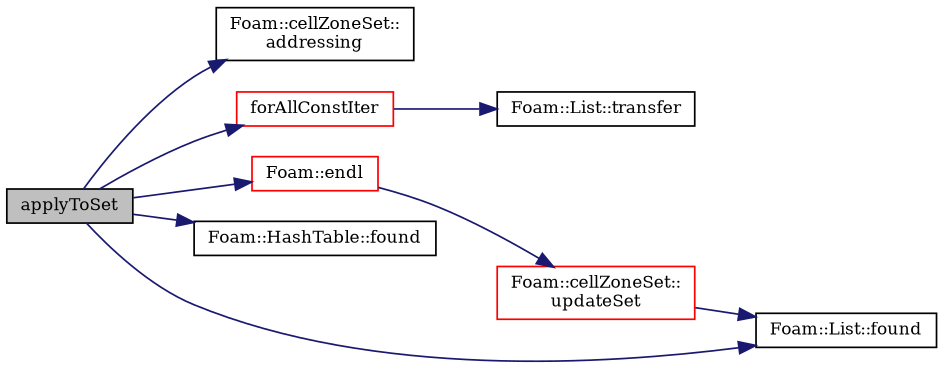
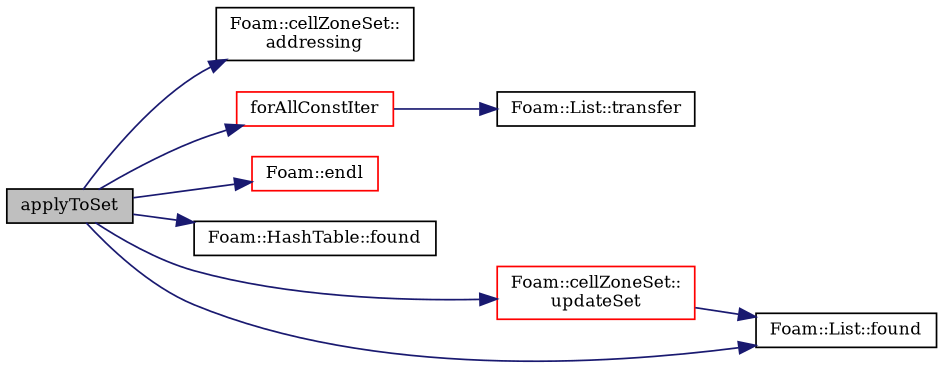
(461, 217) -> (281, 288)
